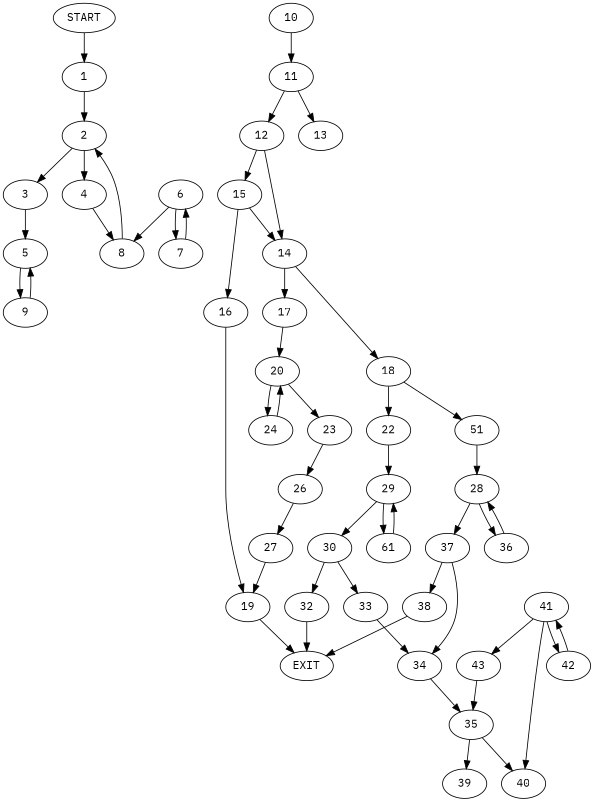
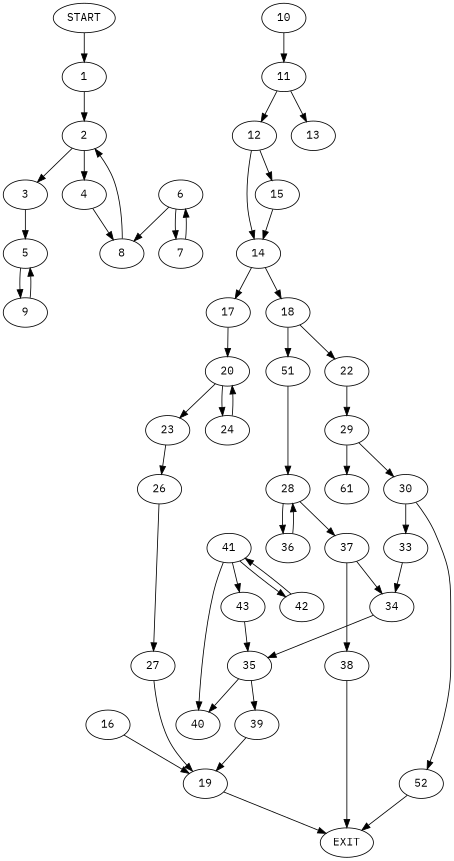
(233, 249) -> none
(394, 523) -> none
(307, 607) -> (421, 784)
none -> (234, 751)
